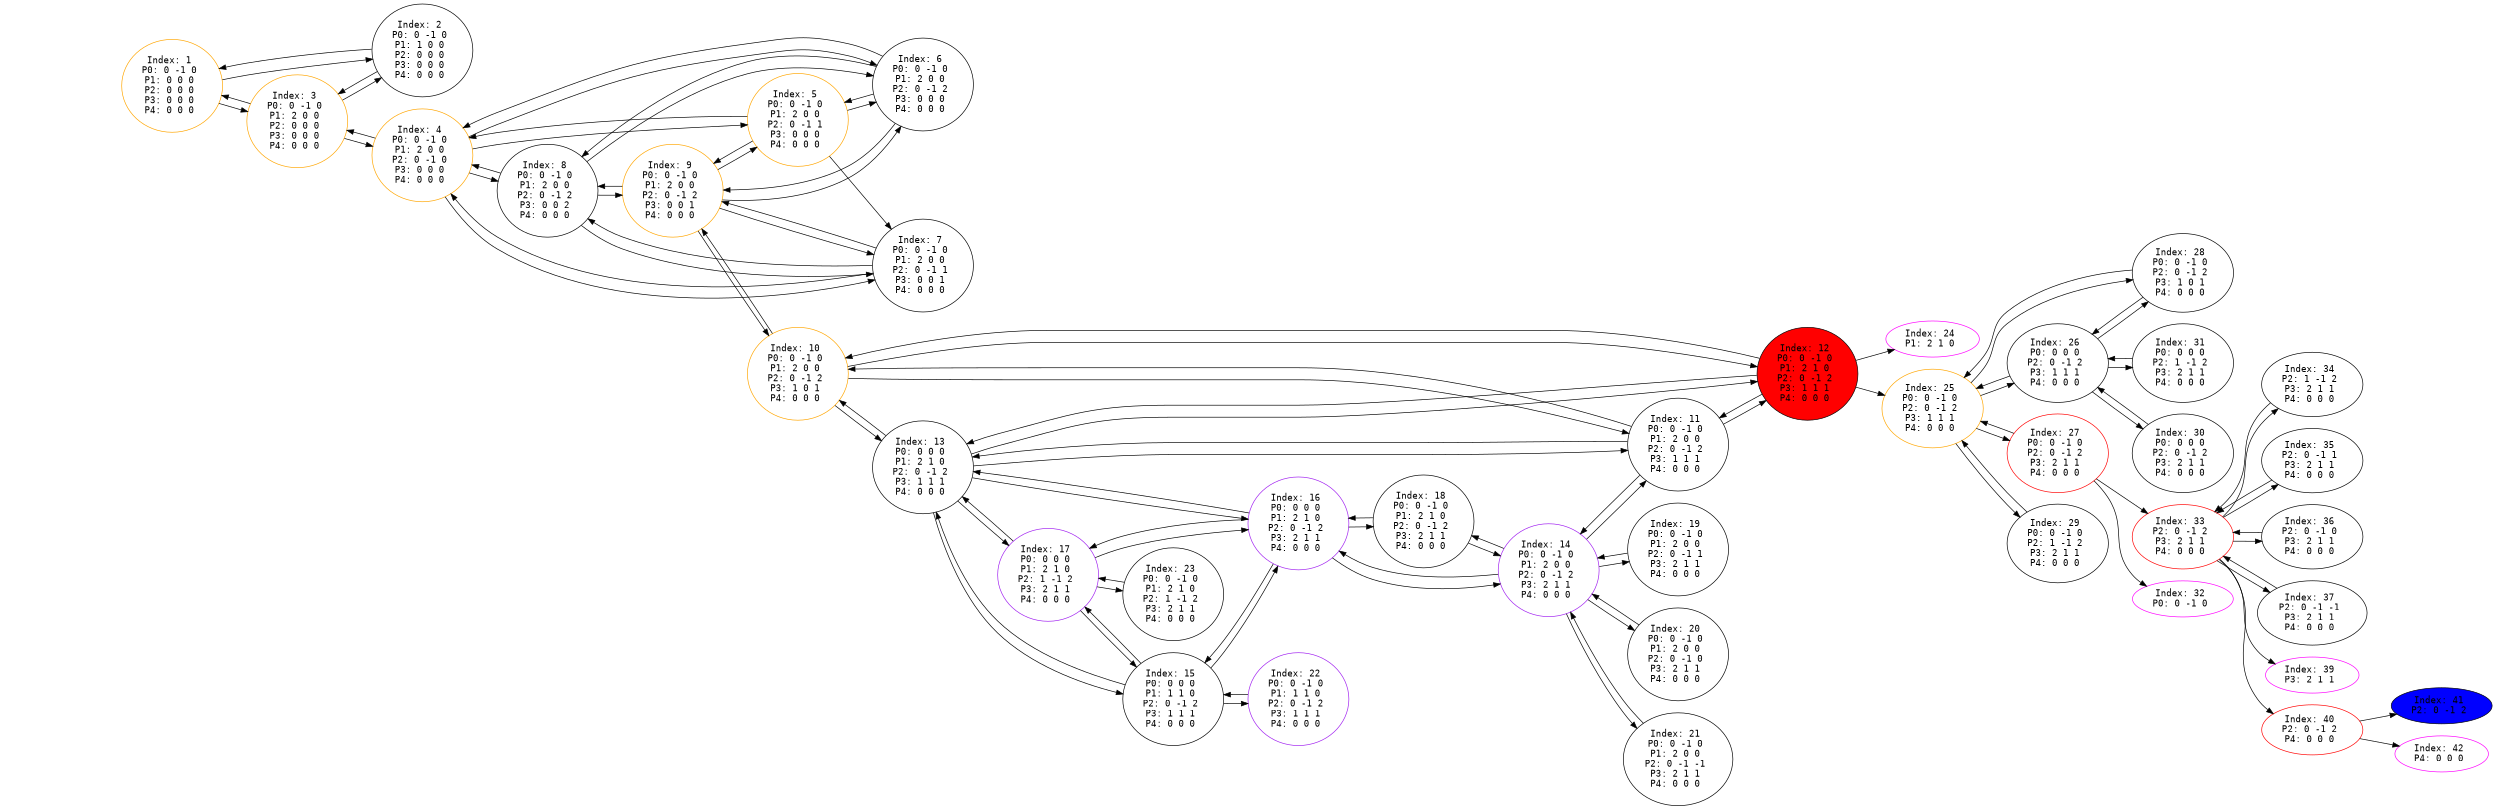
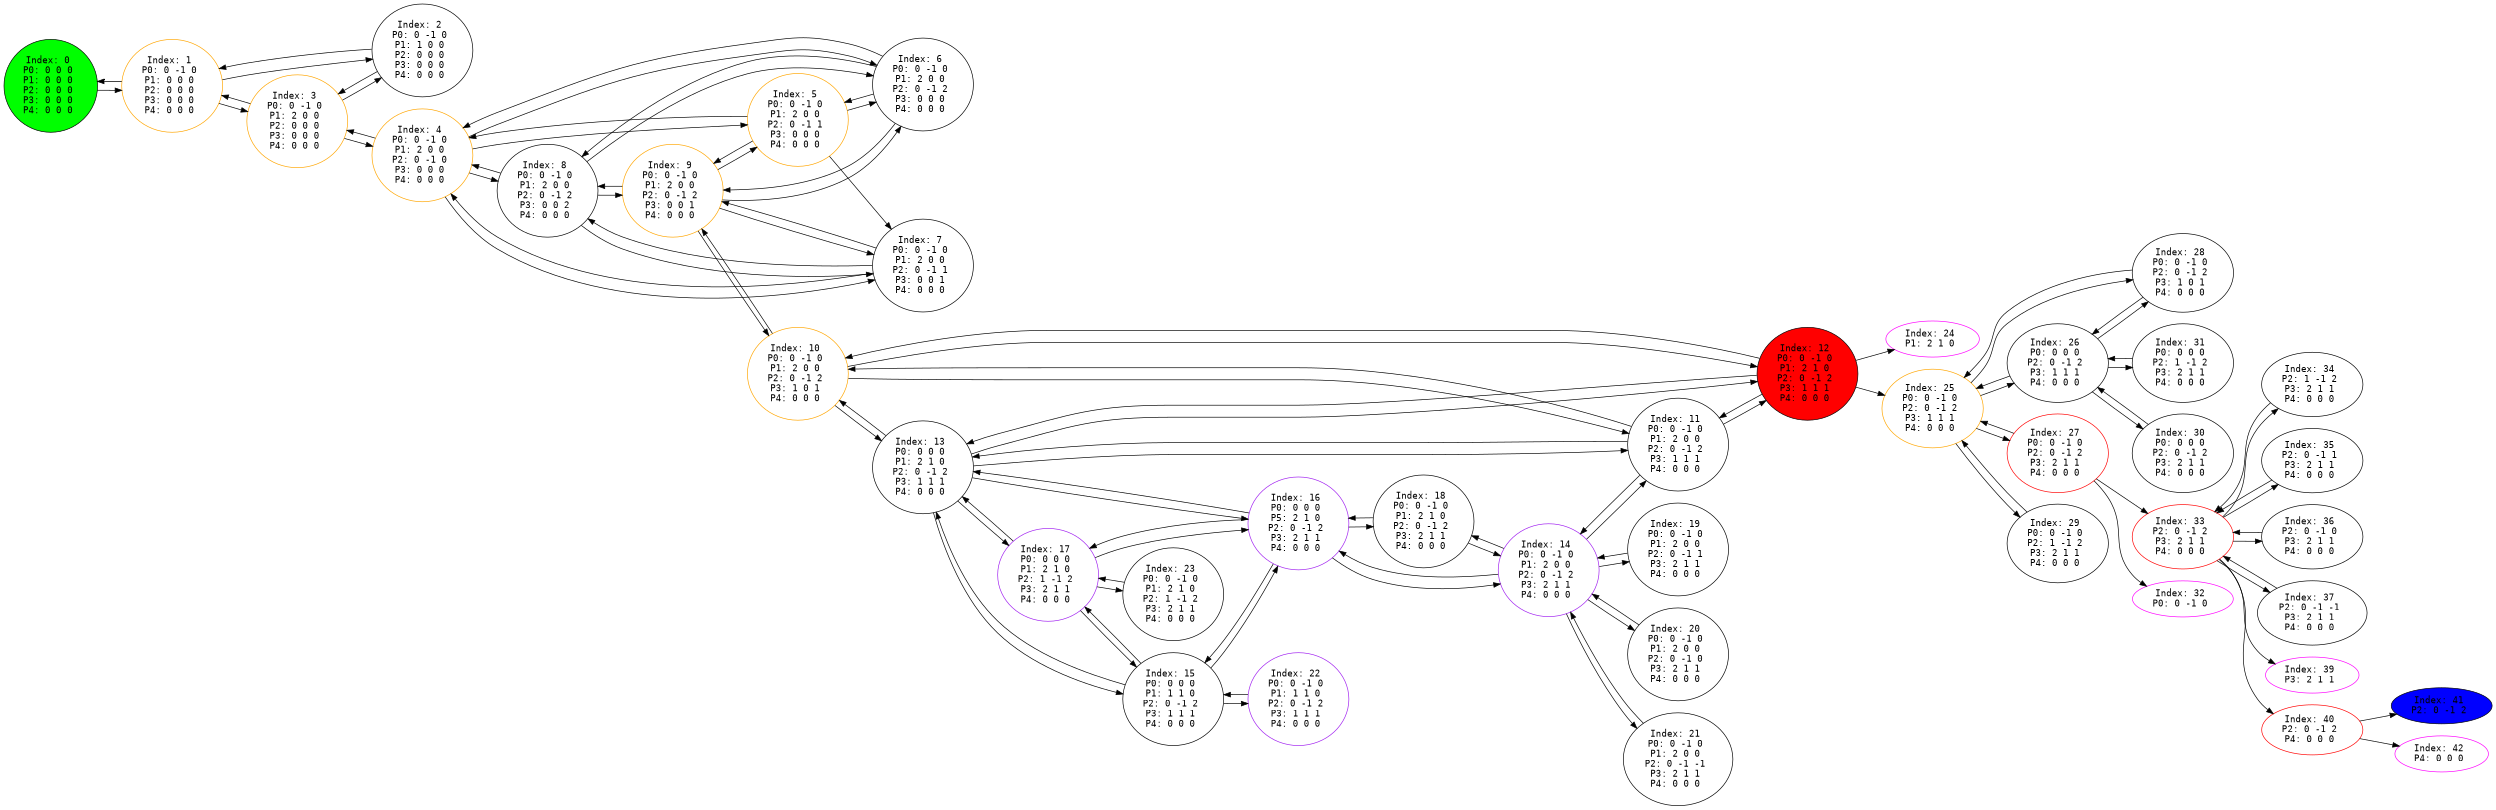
none -> (51, 86)
(1298, 523) -> (1298, 523)
